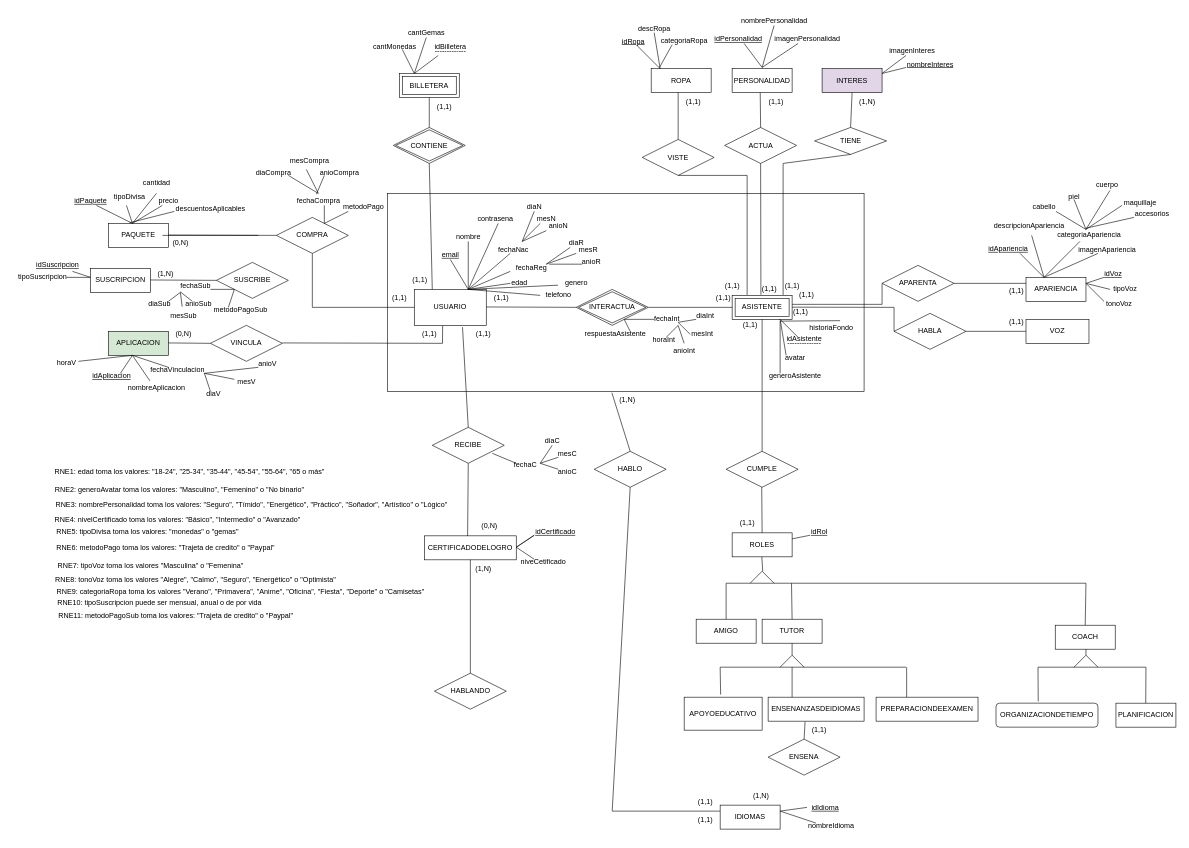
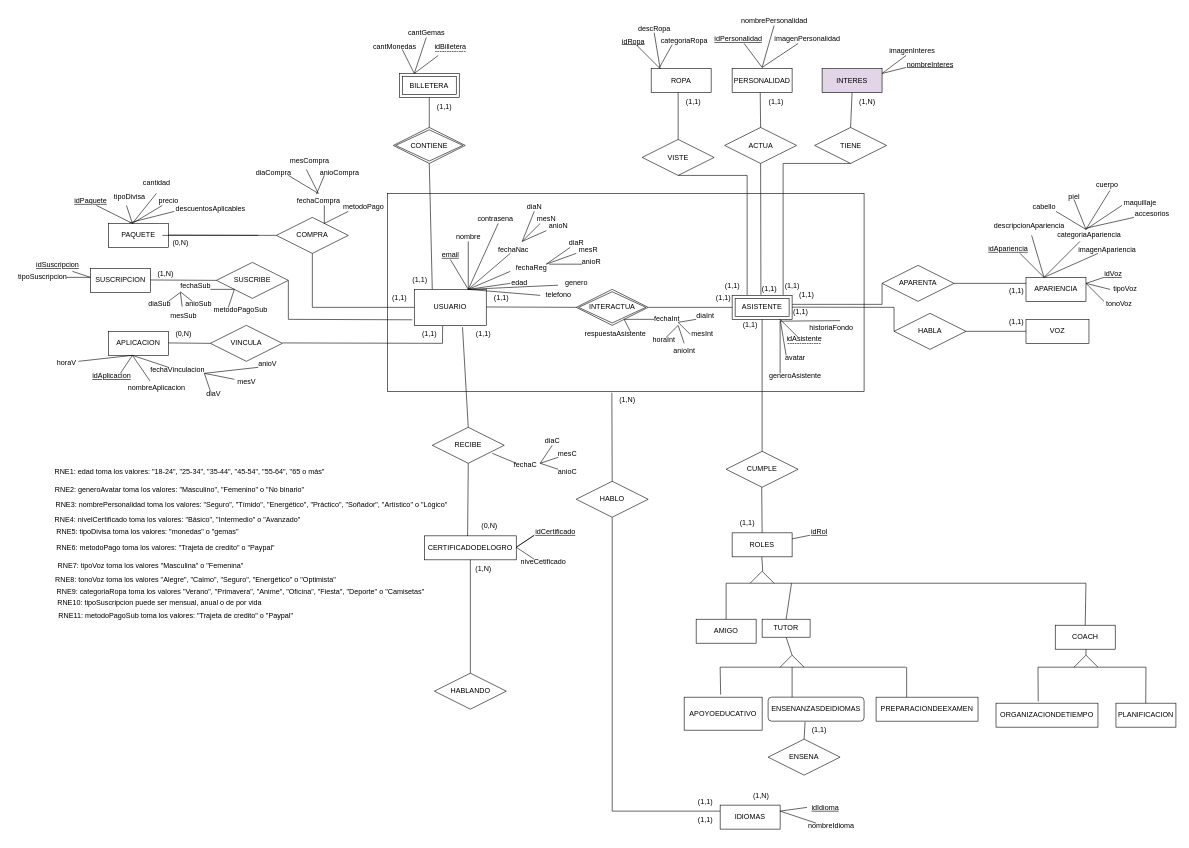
(851, 141) -> (851, 146)
none -> (331, 320)
(138, 344) -> (138, 344)
(630, 470) -> (612, 500)
(792, 632) -> (786, 629)
(816, 710) -> (816, 710)
(1047, 716) -> (1047, 716)
